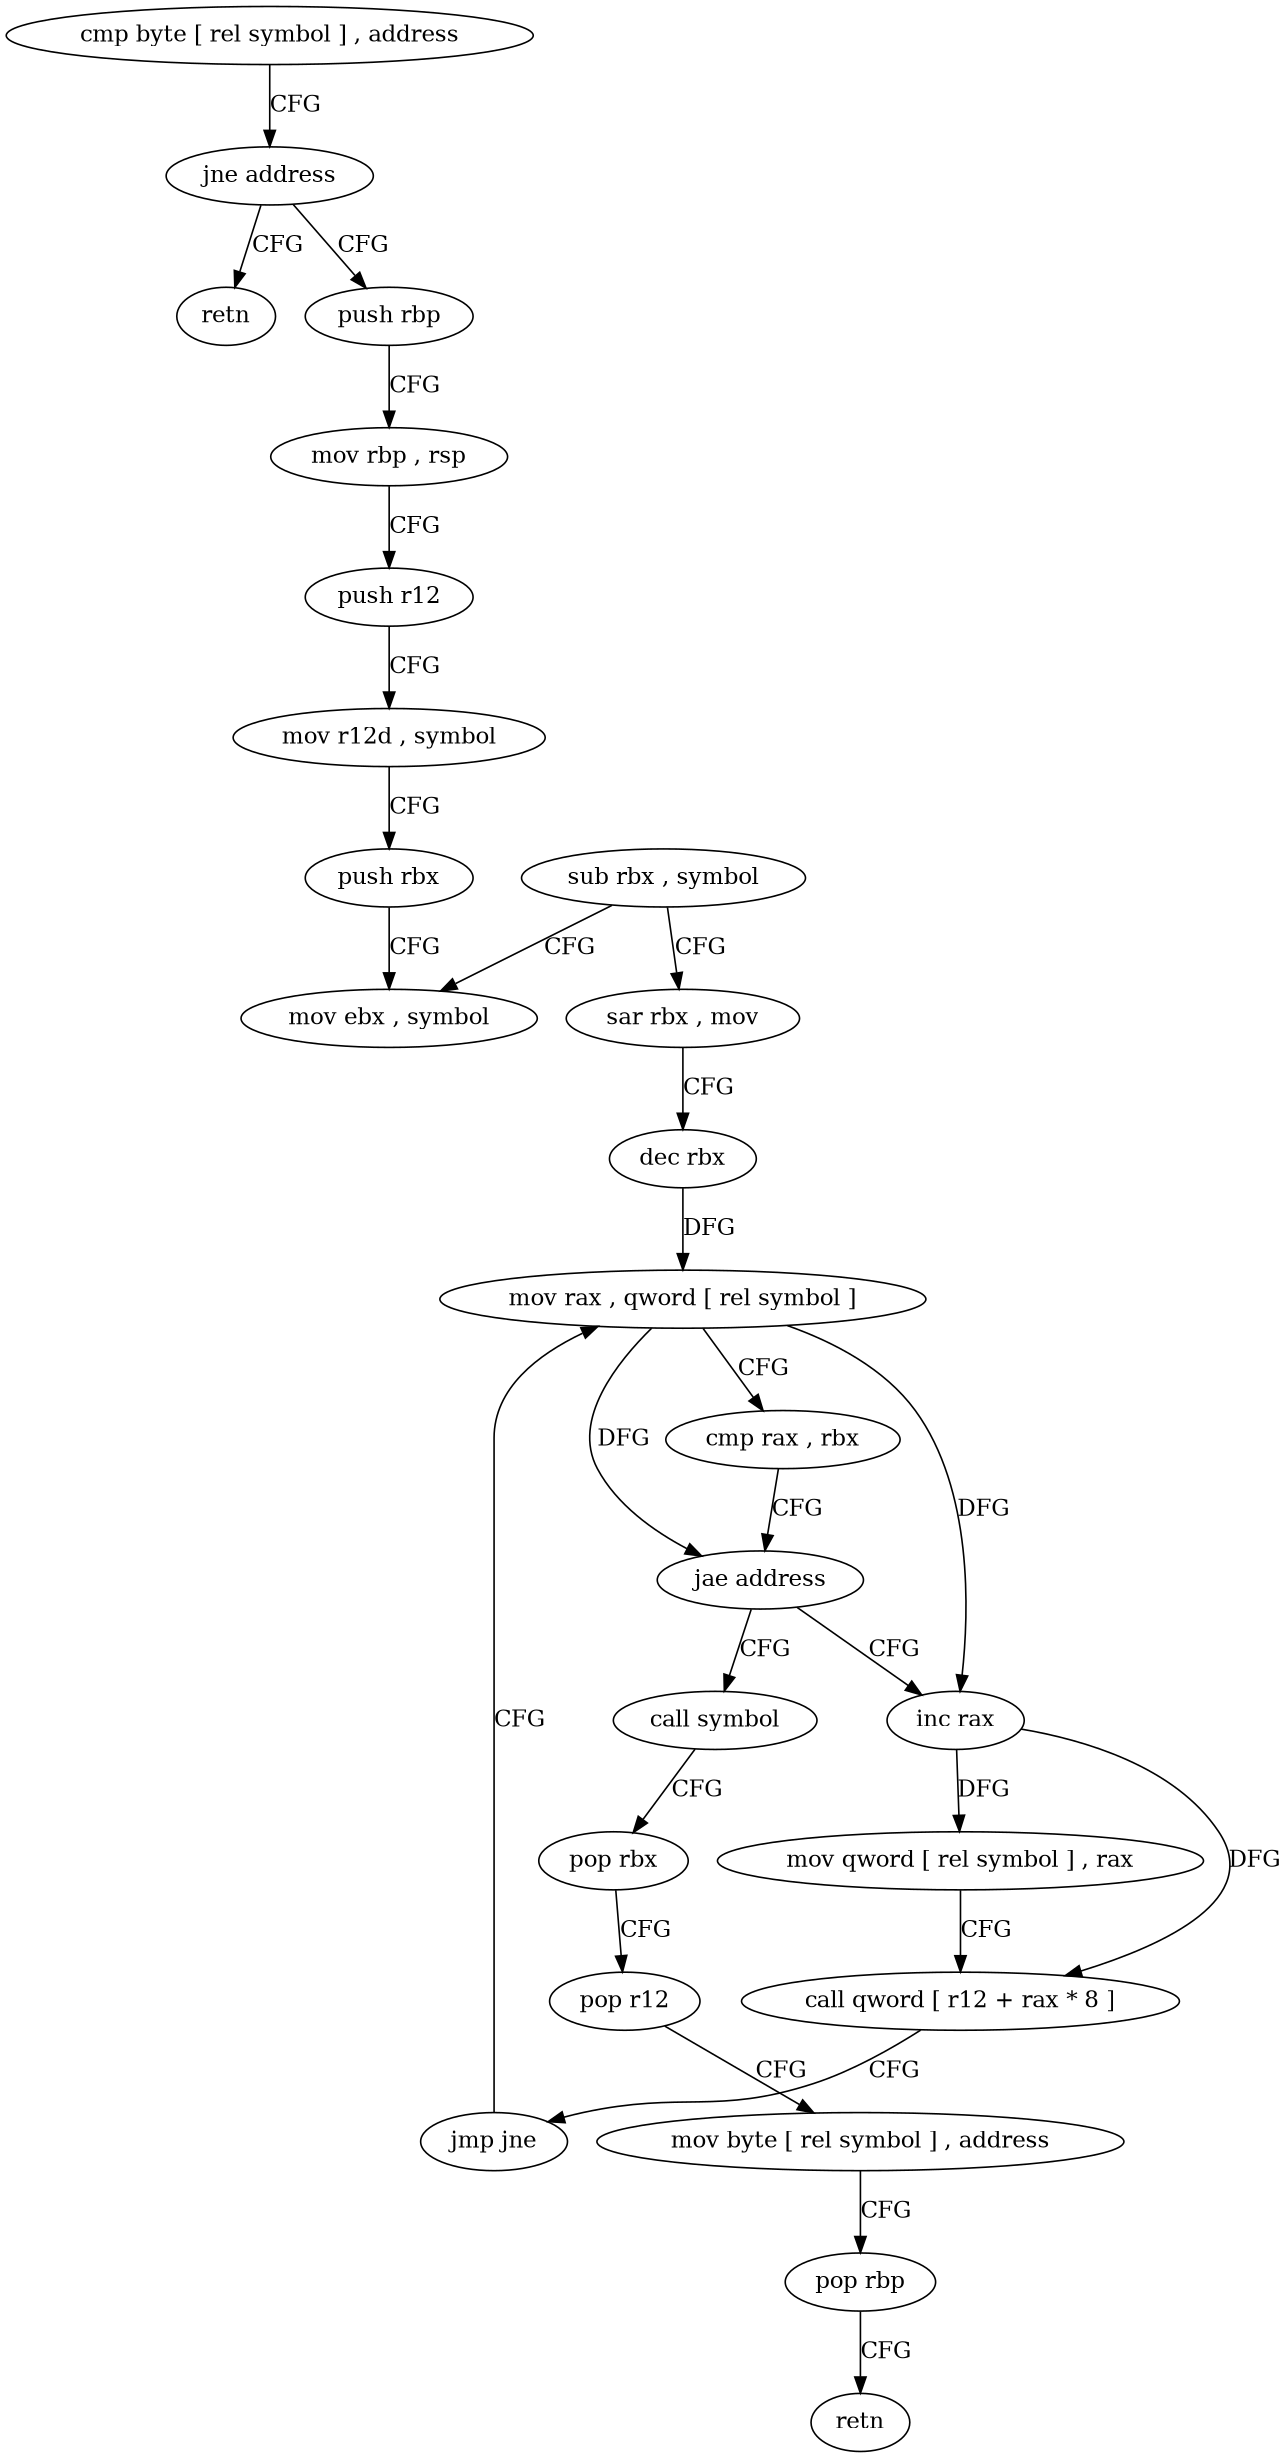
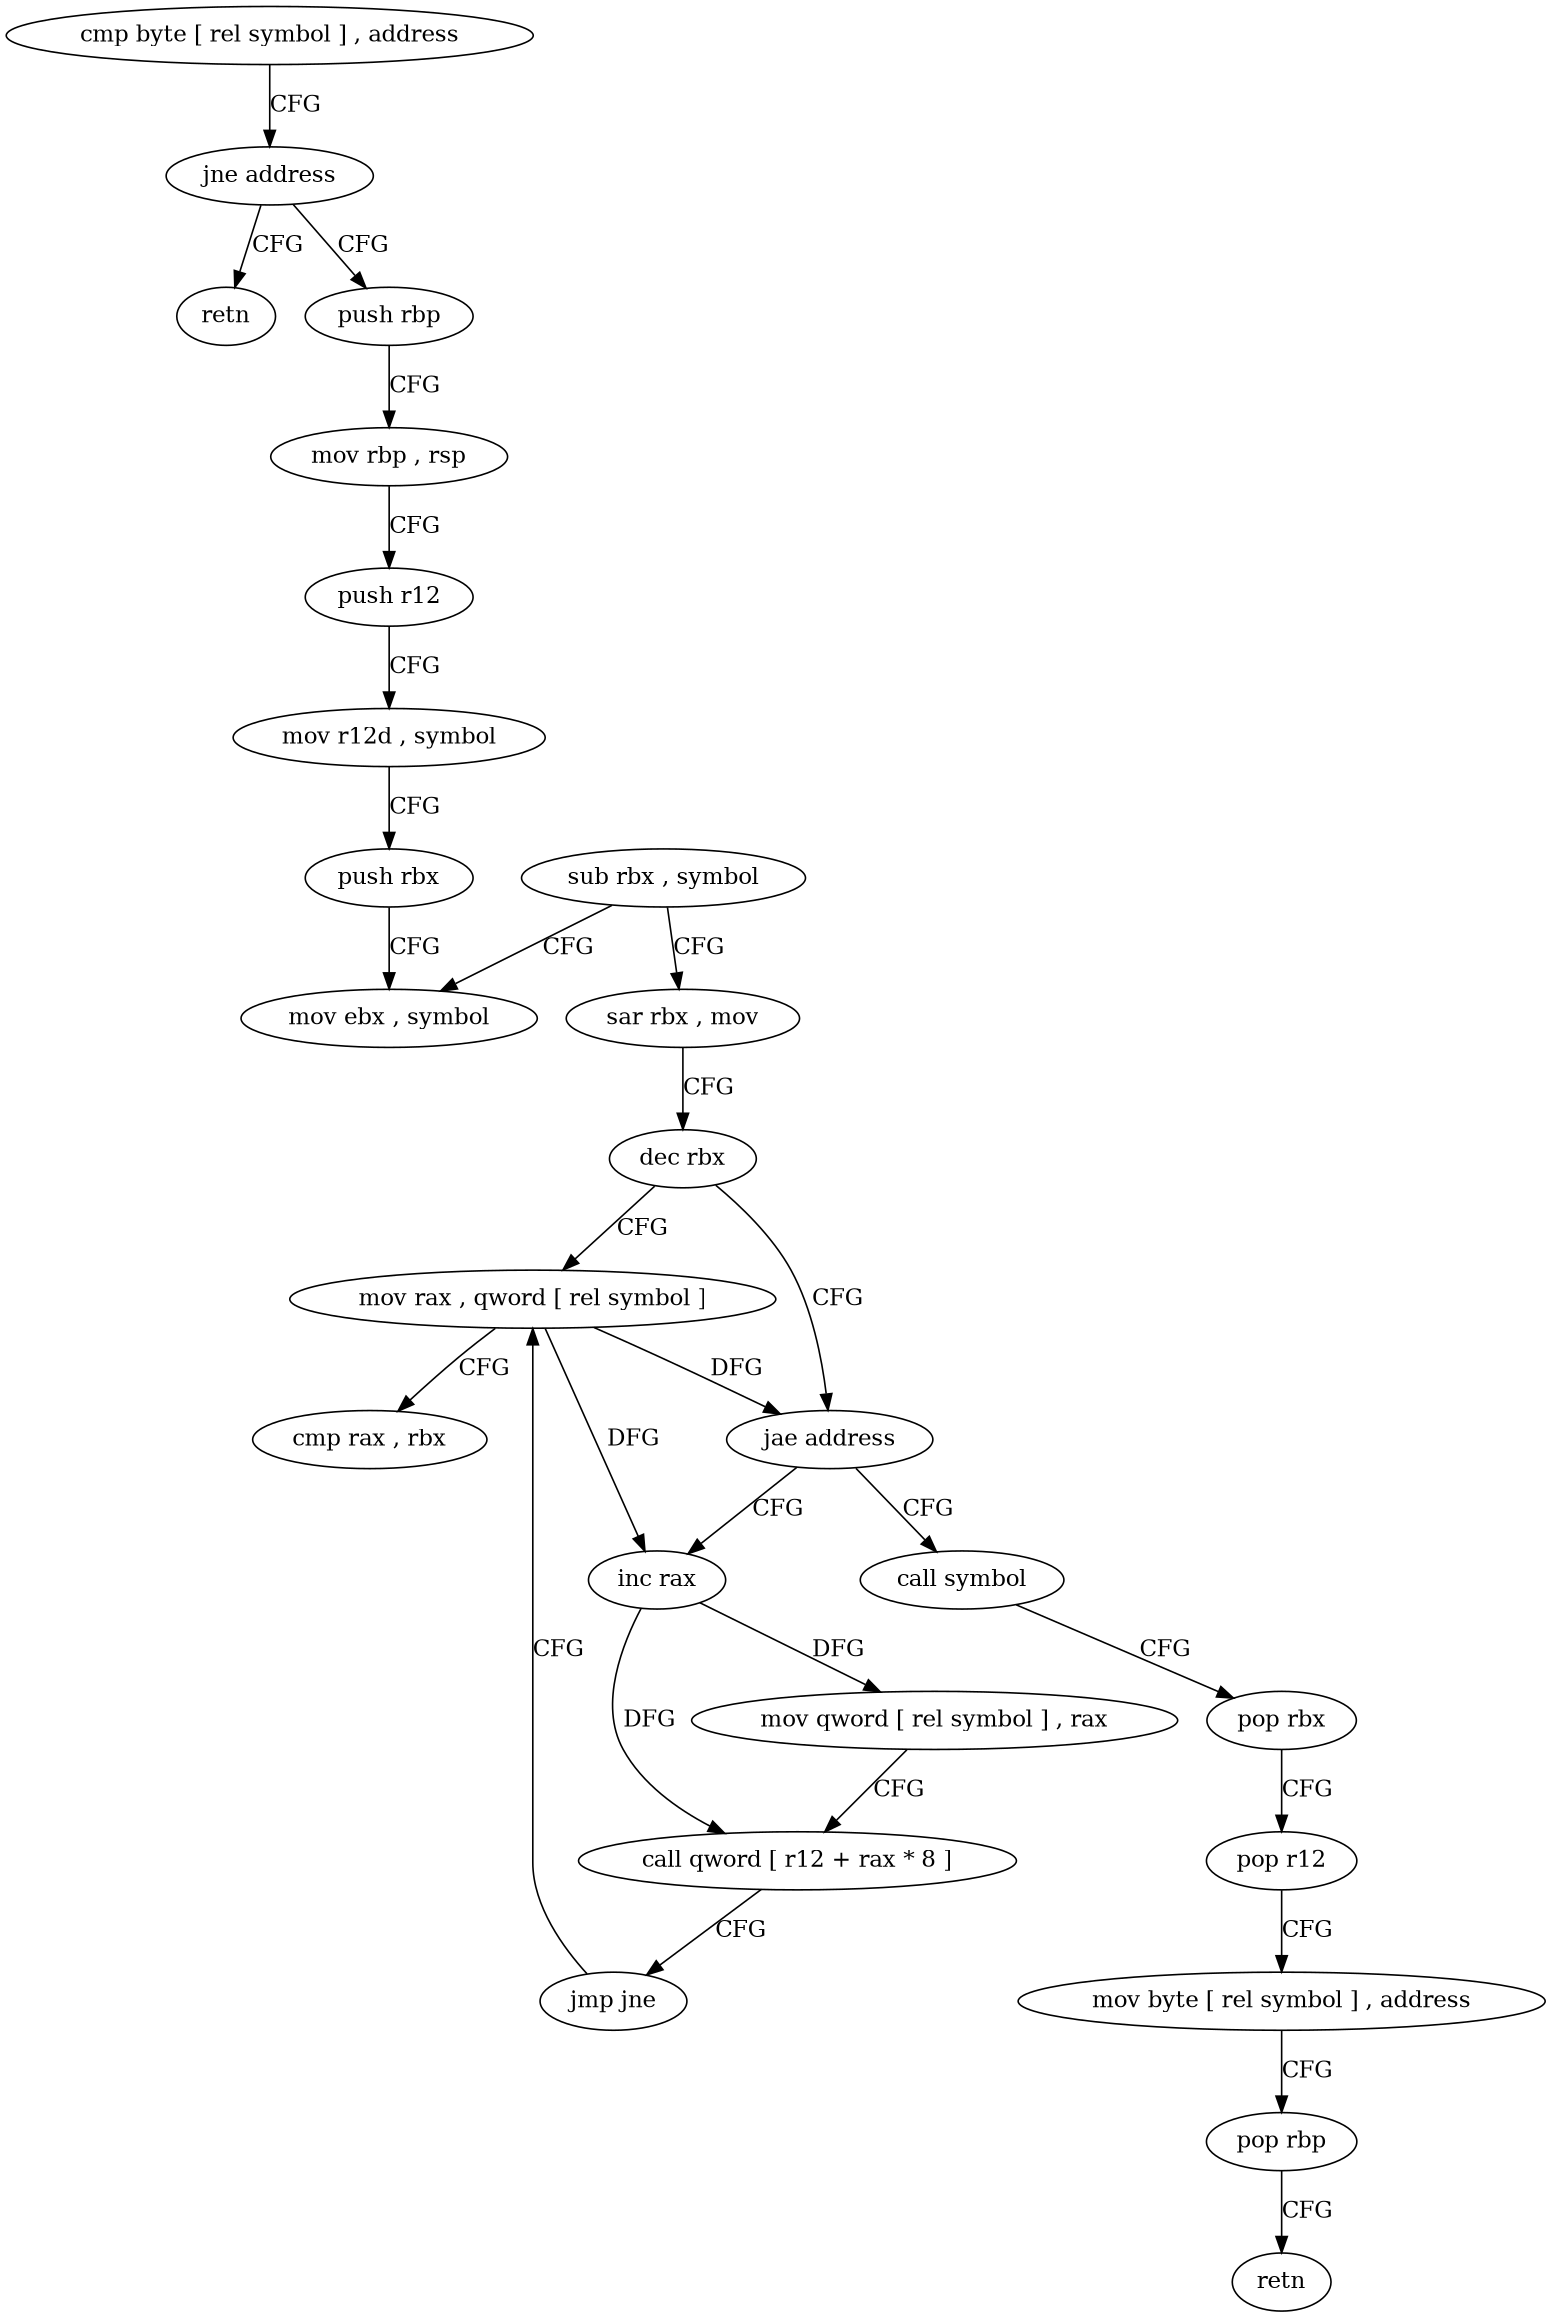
(710, 1229) -> (643, 1229)
(773, 1502) -> (794, 1277)
